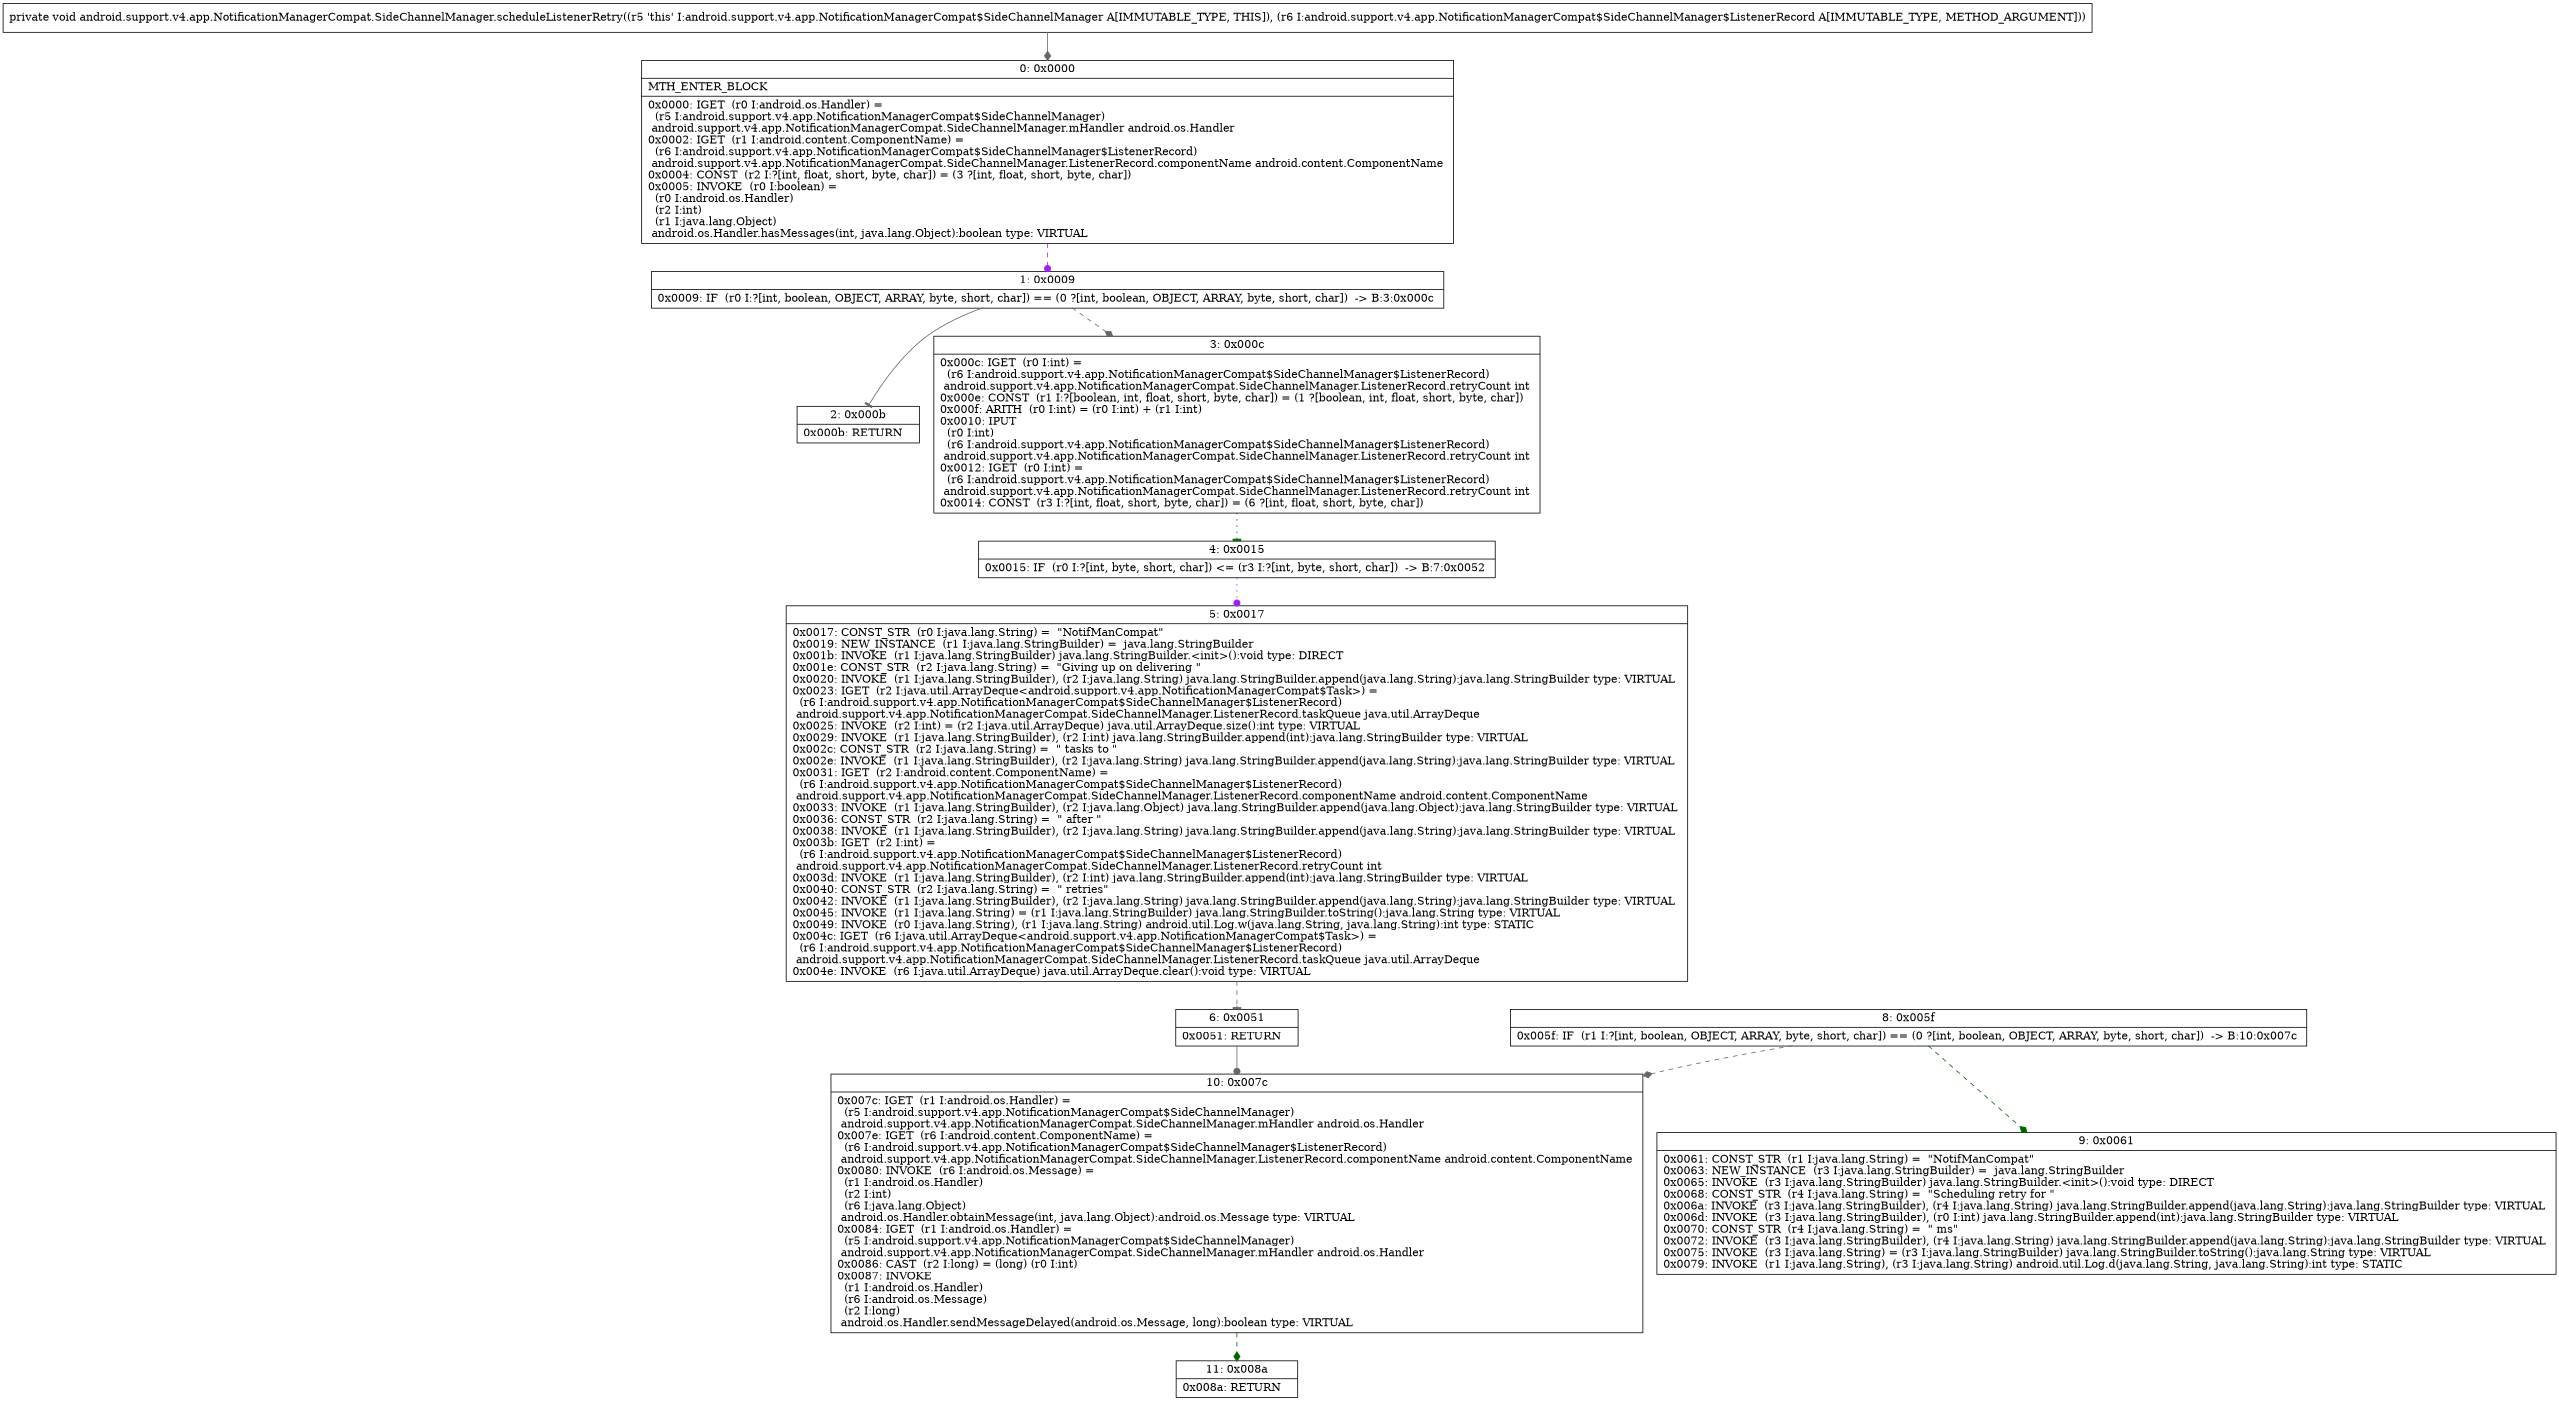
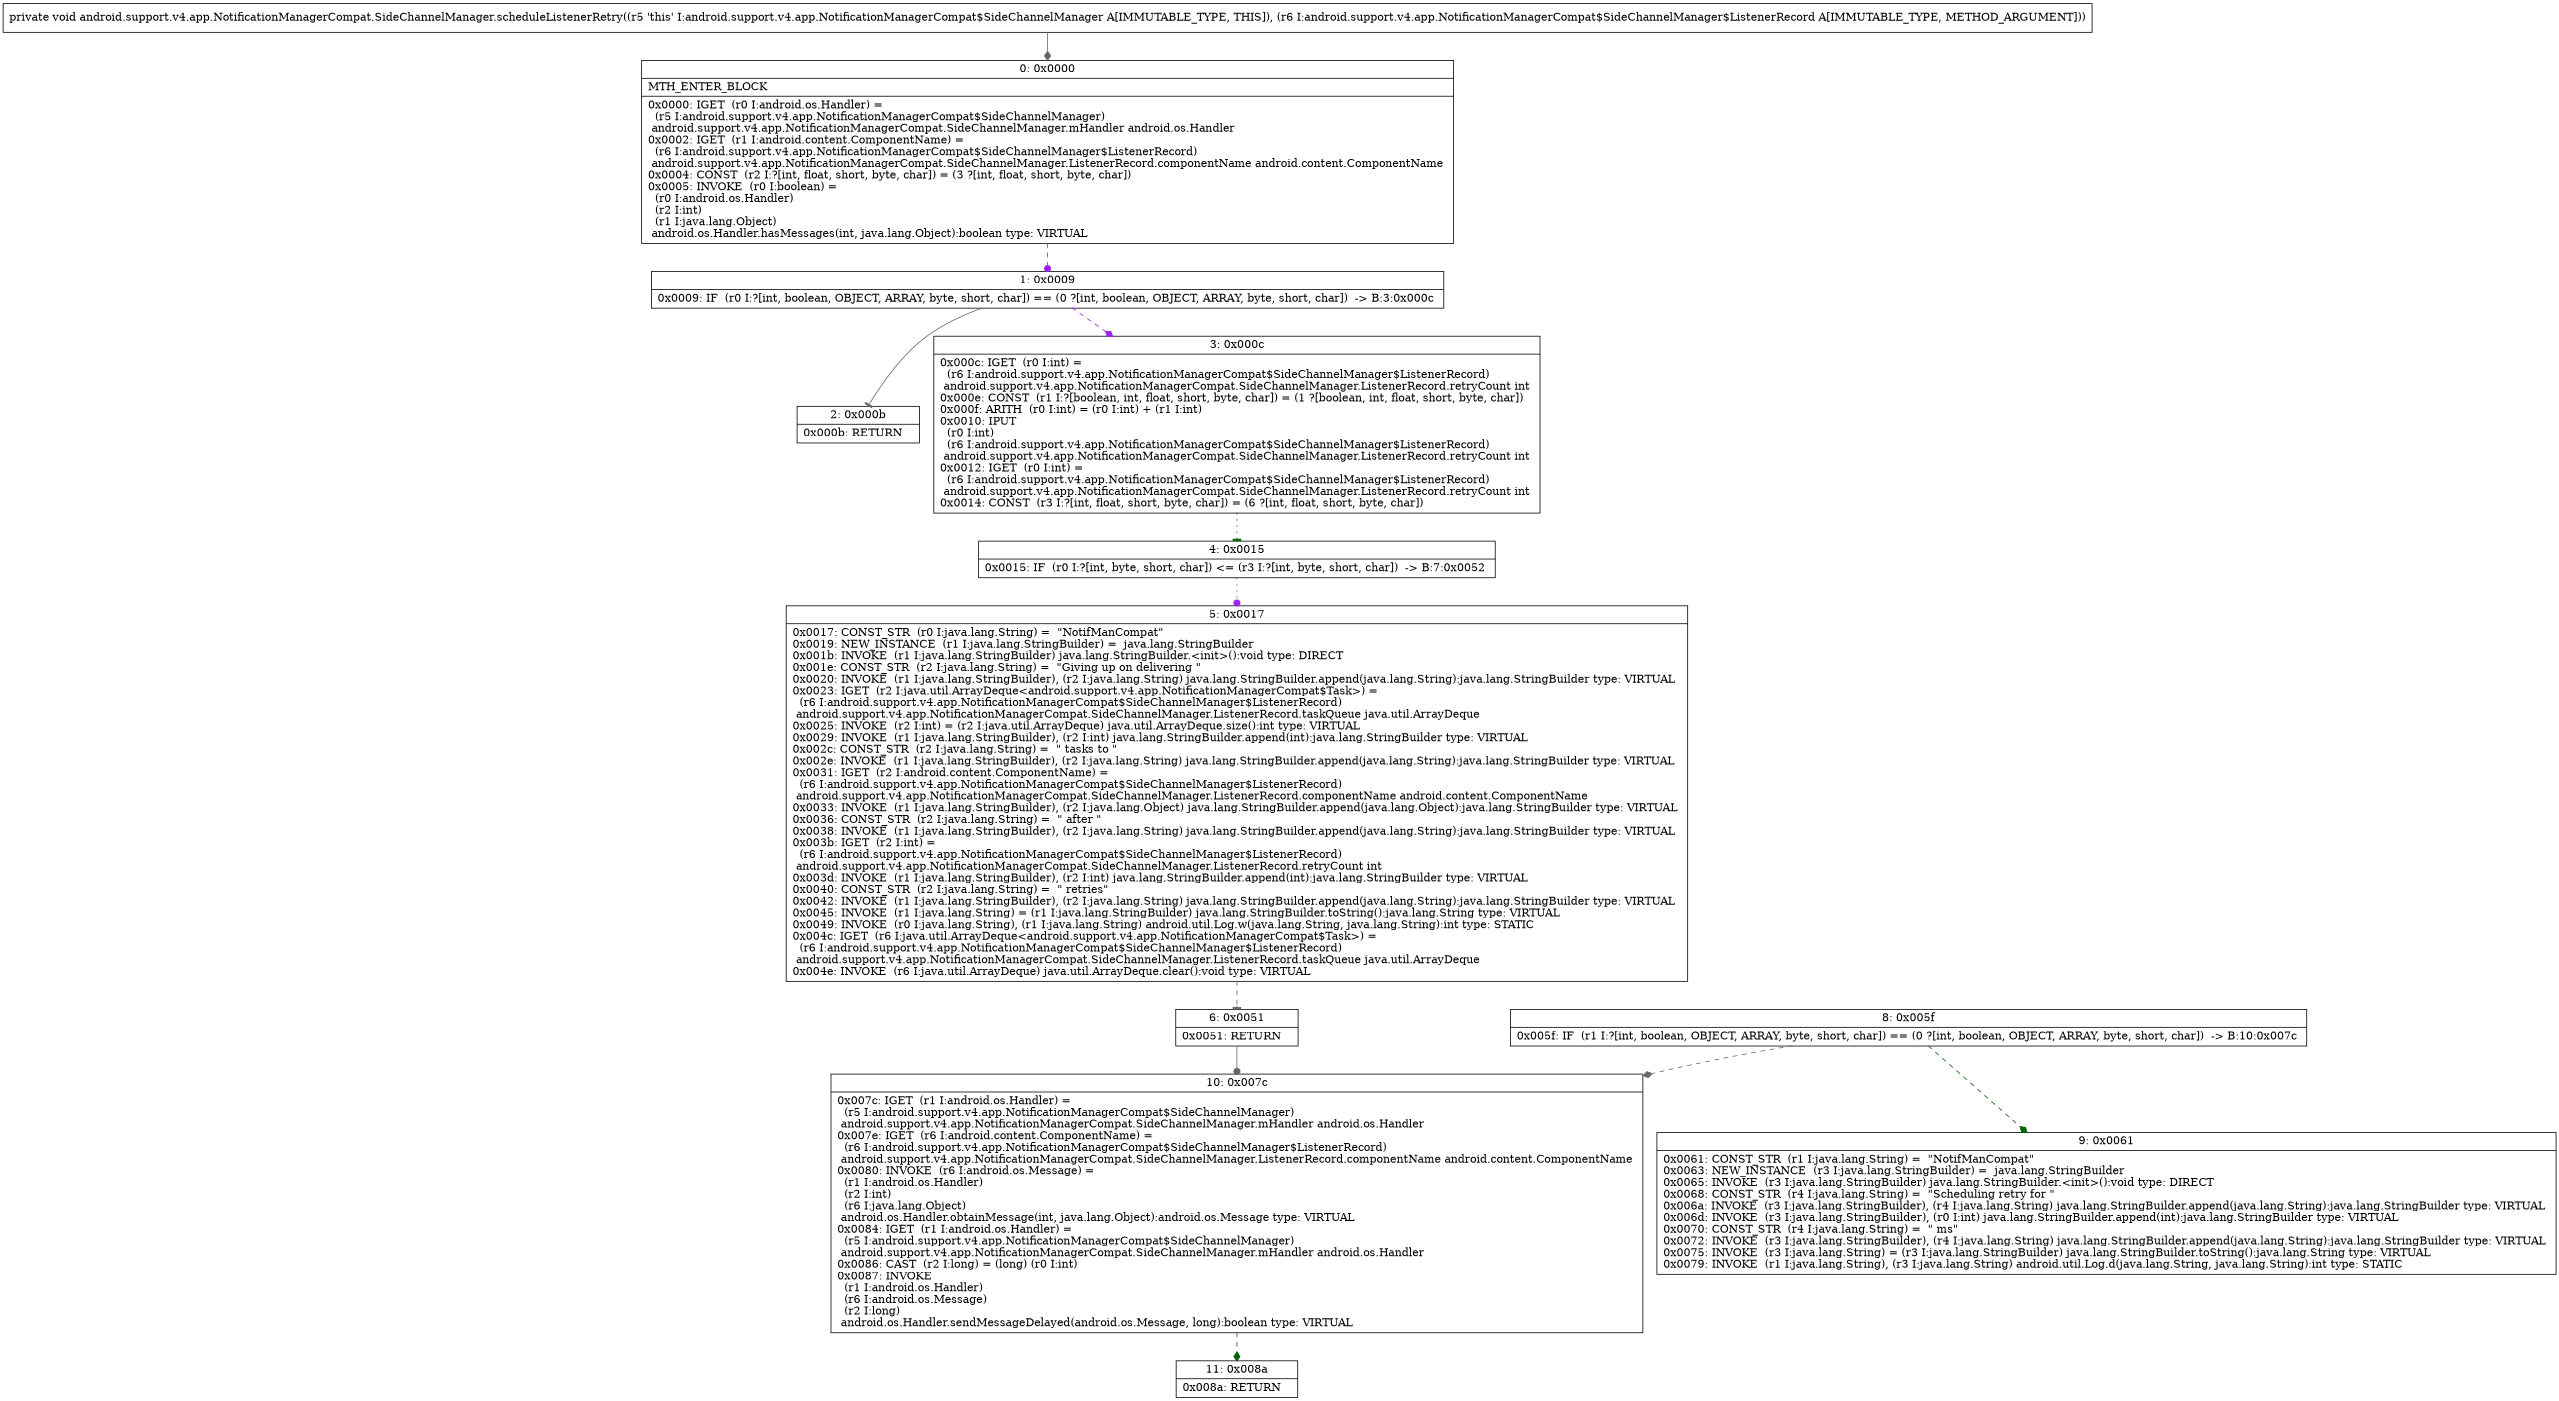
(1088, 319) -> (1088, 319)
